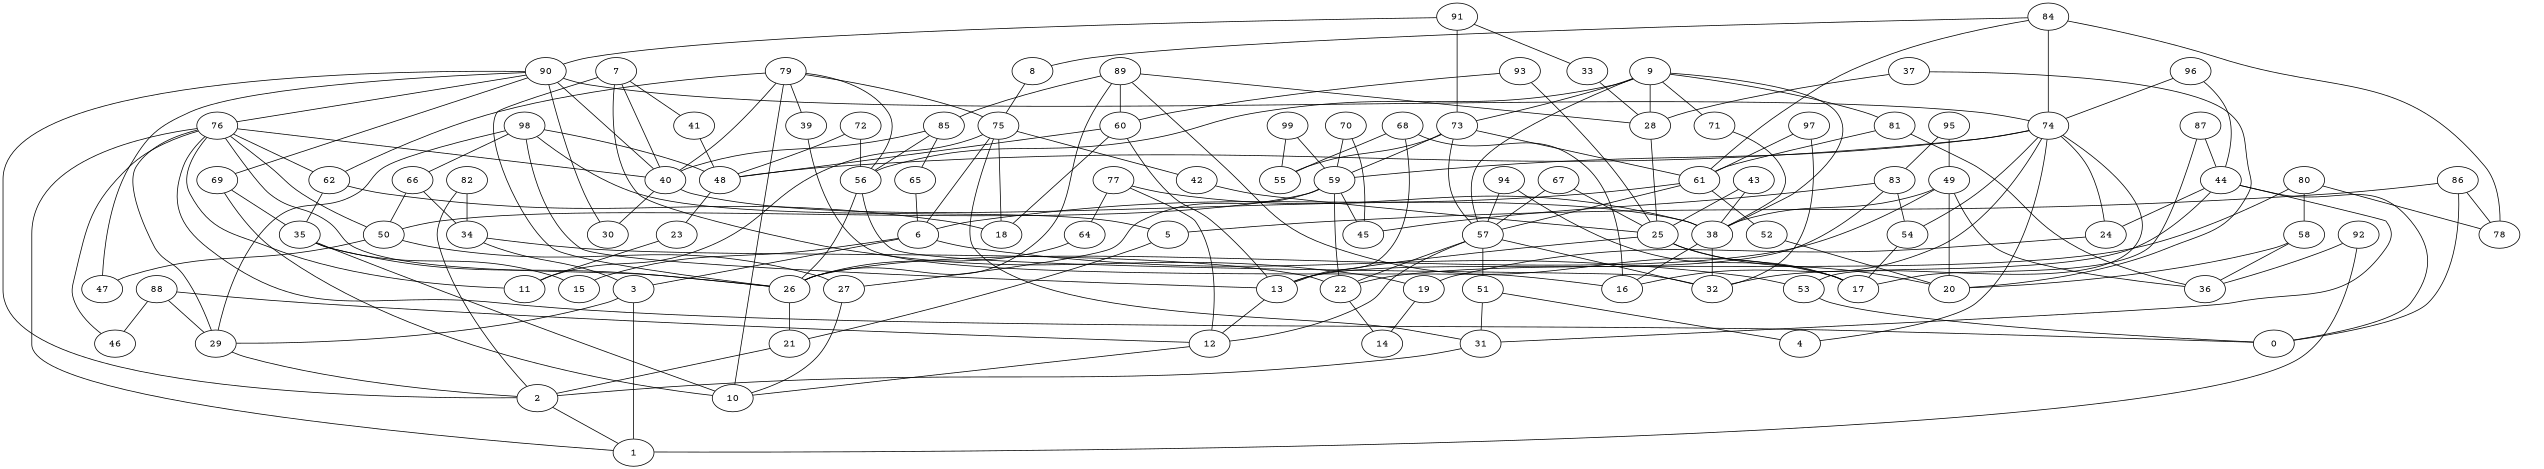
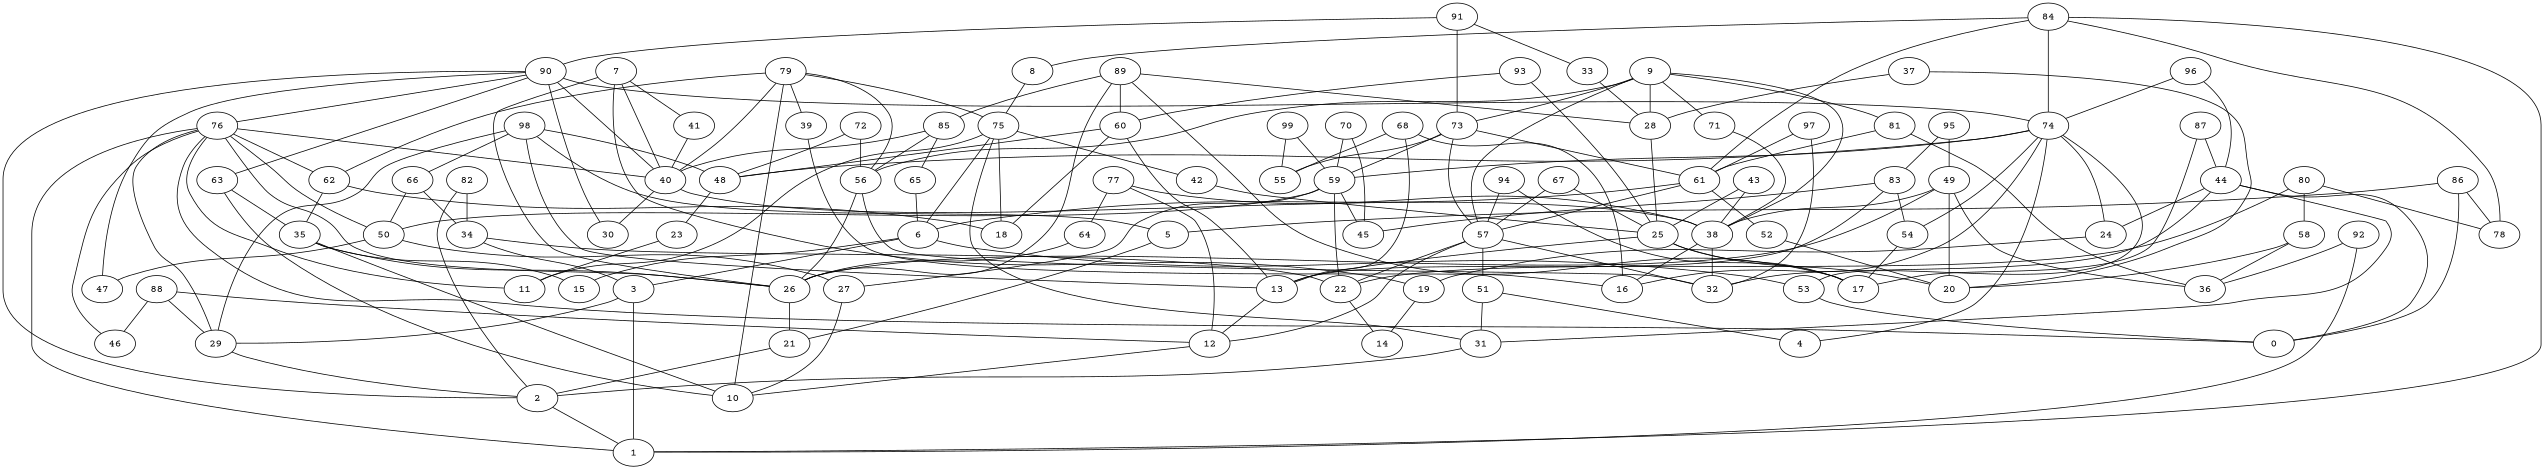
(709, 156) -> (680, 153)
(217, 180) -> (217, 180)
none -> (1964, 423)
